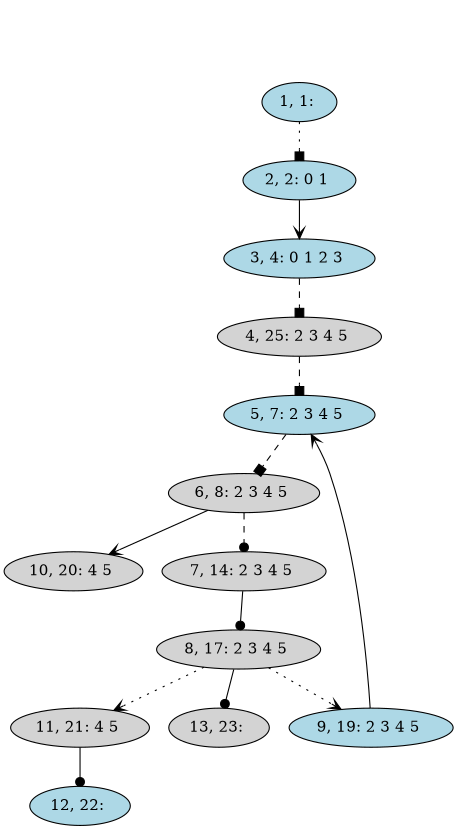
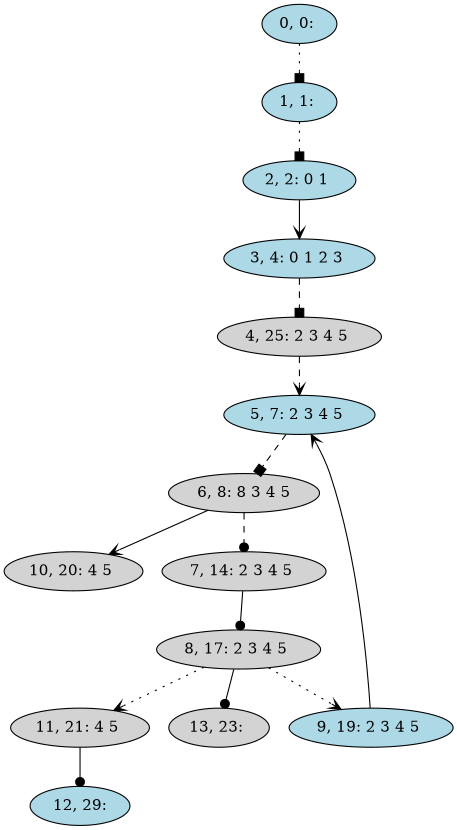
none -> (299, 24)
(299, 370) -> (299, 370)
(244, 493) -> (244, 493)
(80, 806) -> (80, 806)
